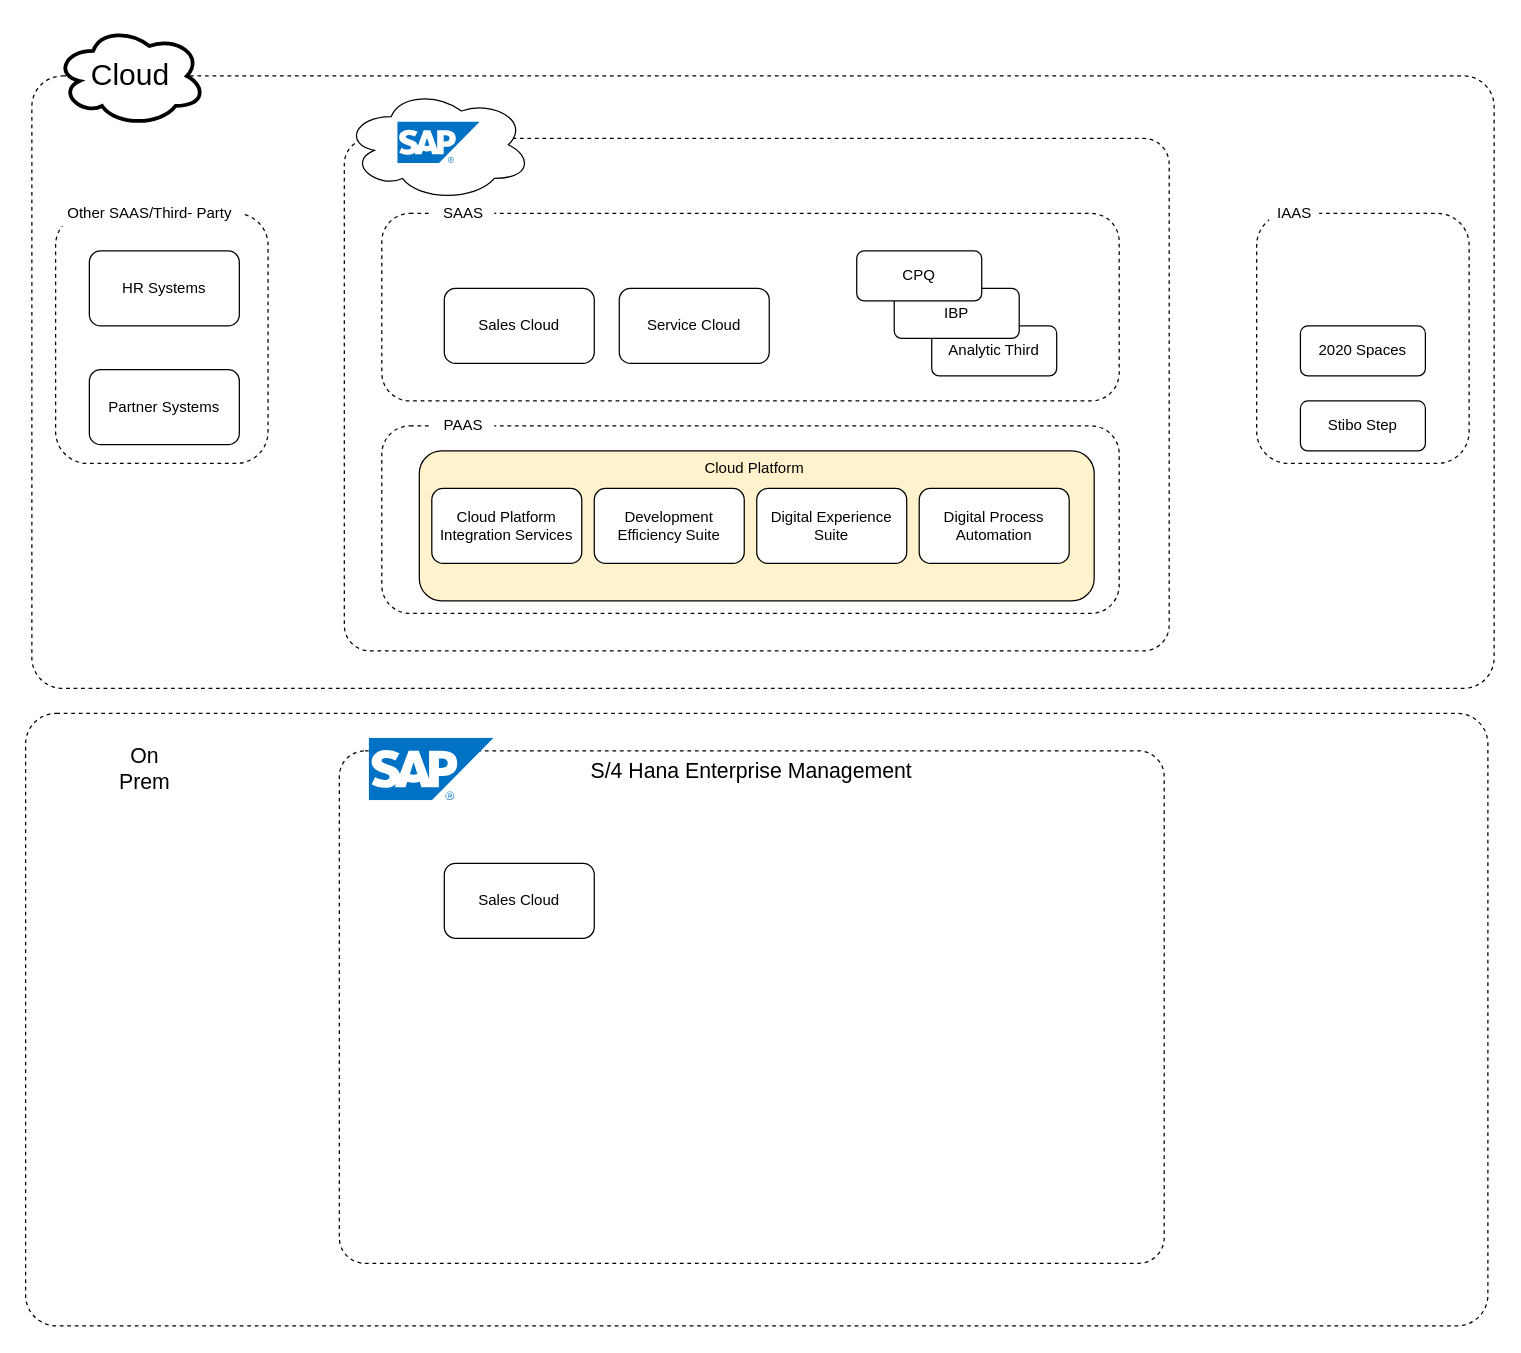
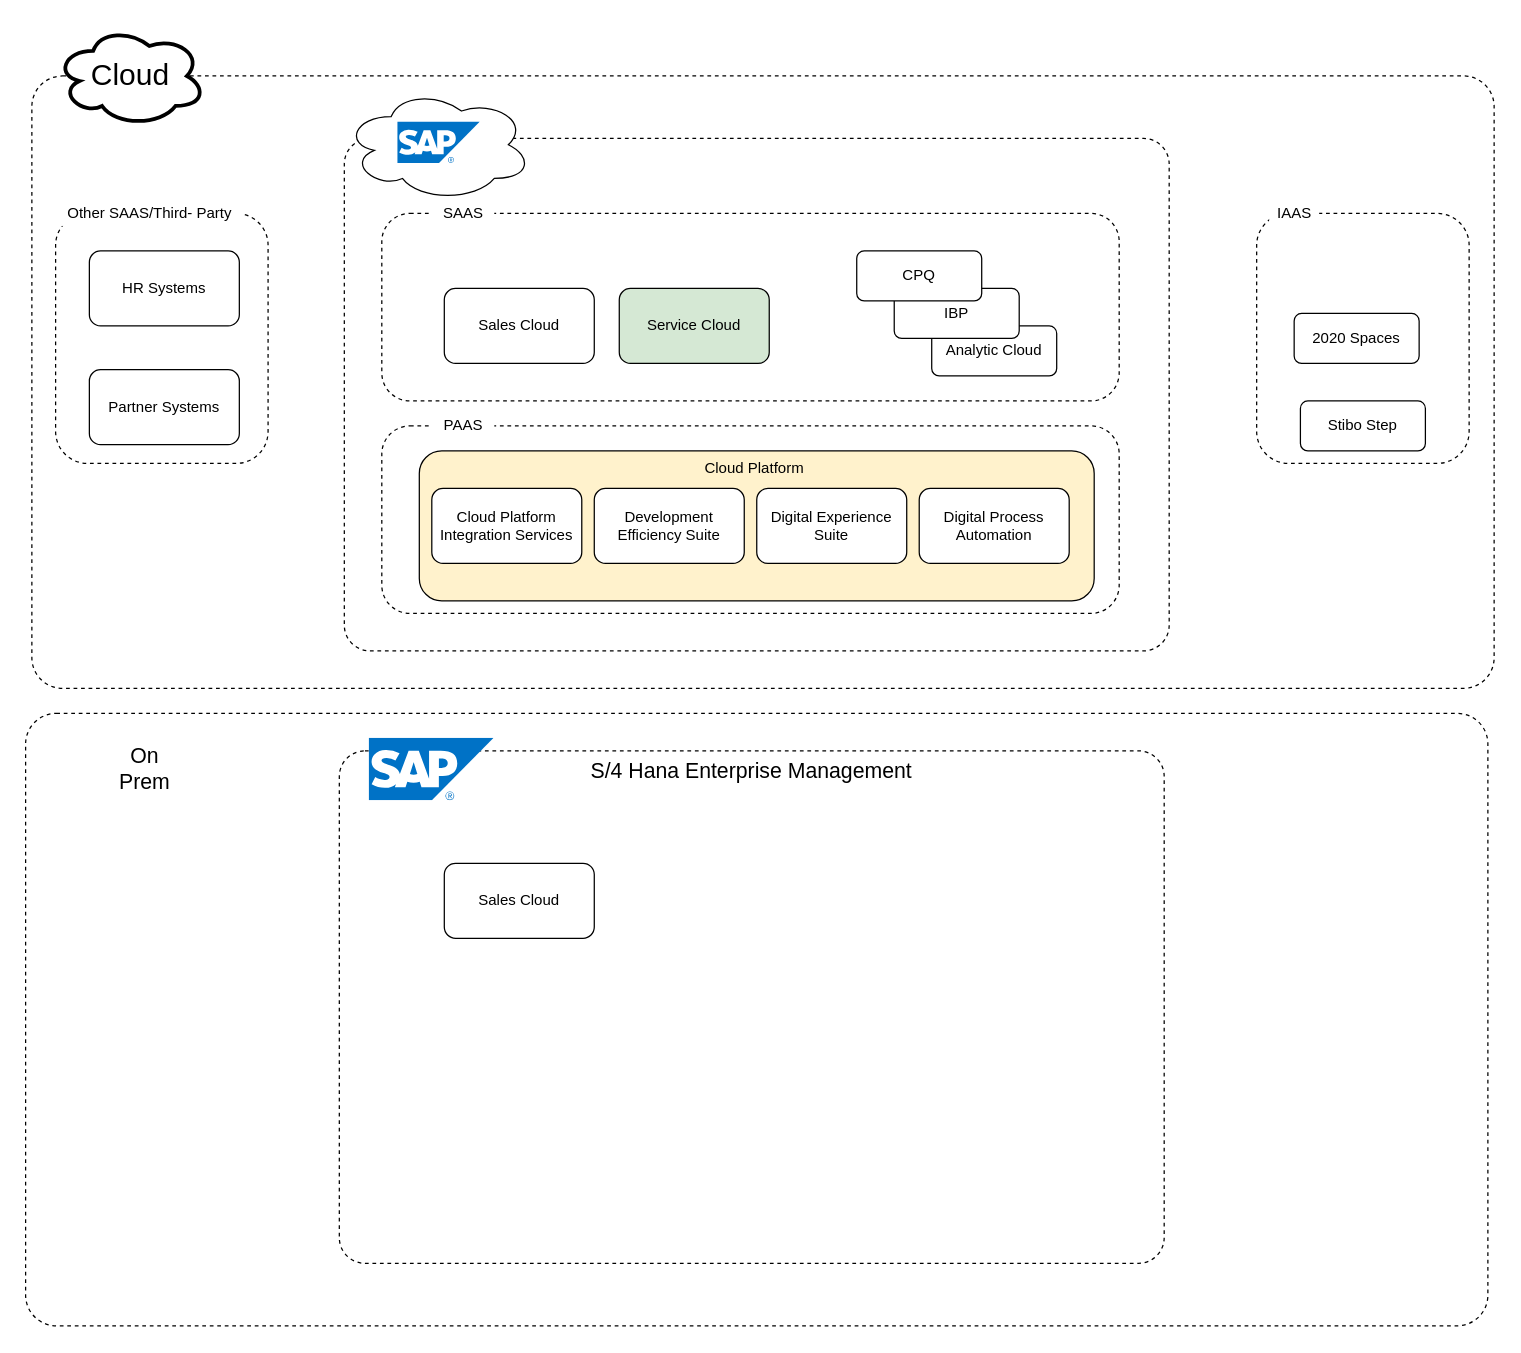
(694, 326) -> (694, 326)
(994, 351) -> (994, 351)
(1363, 351) -> (1357, 338)
